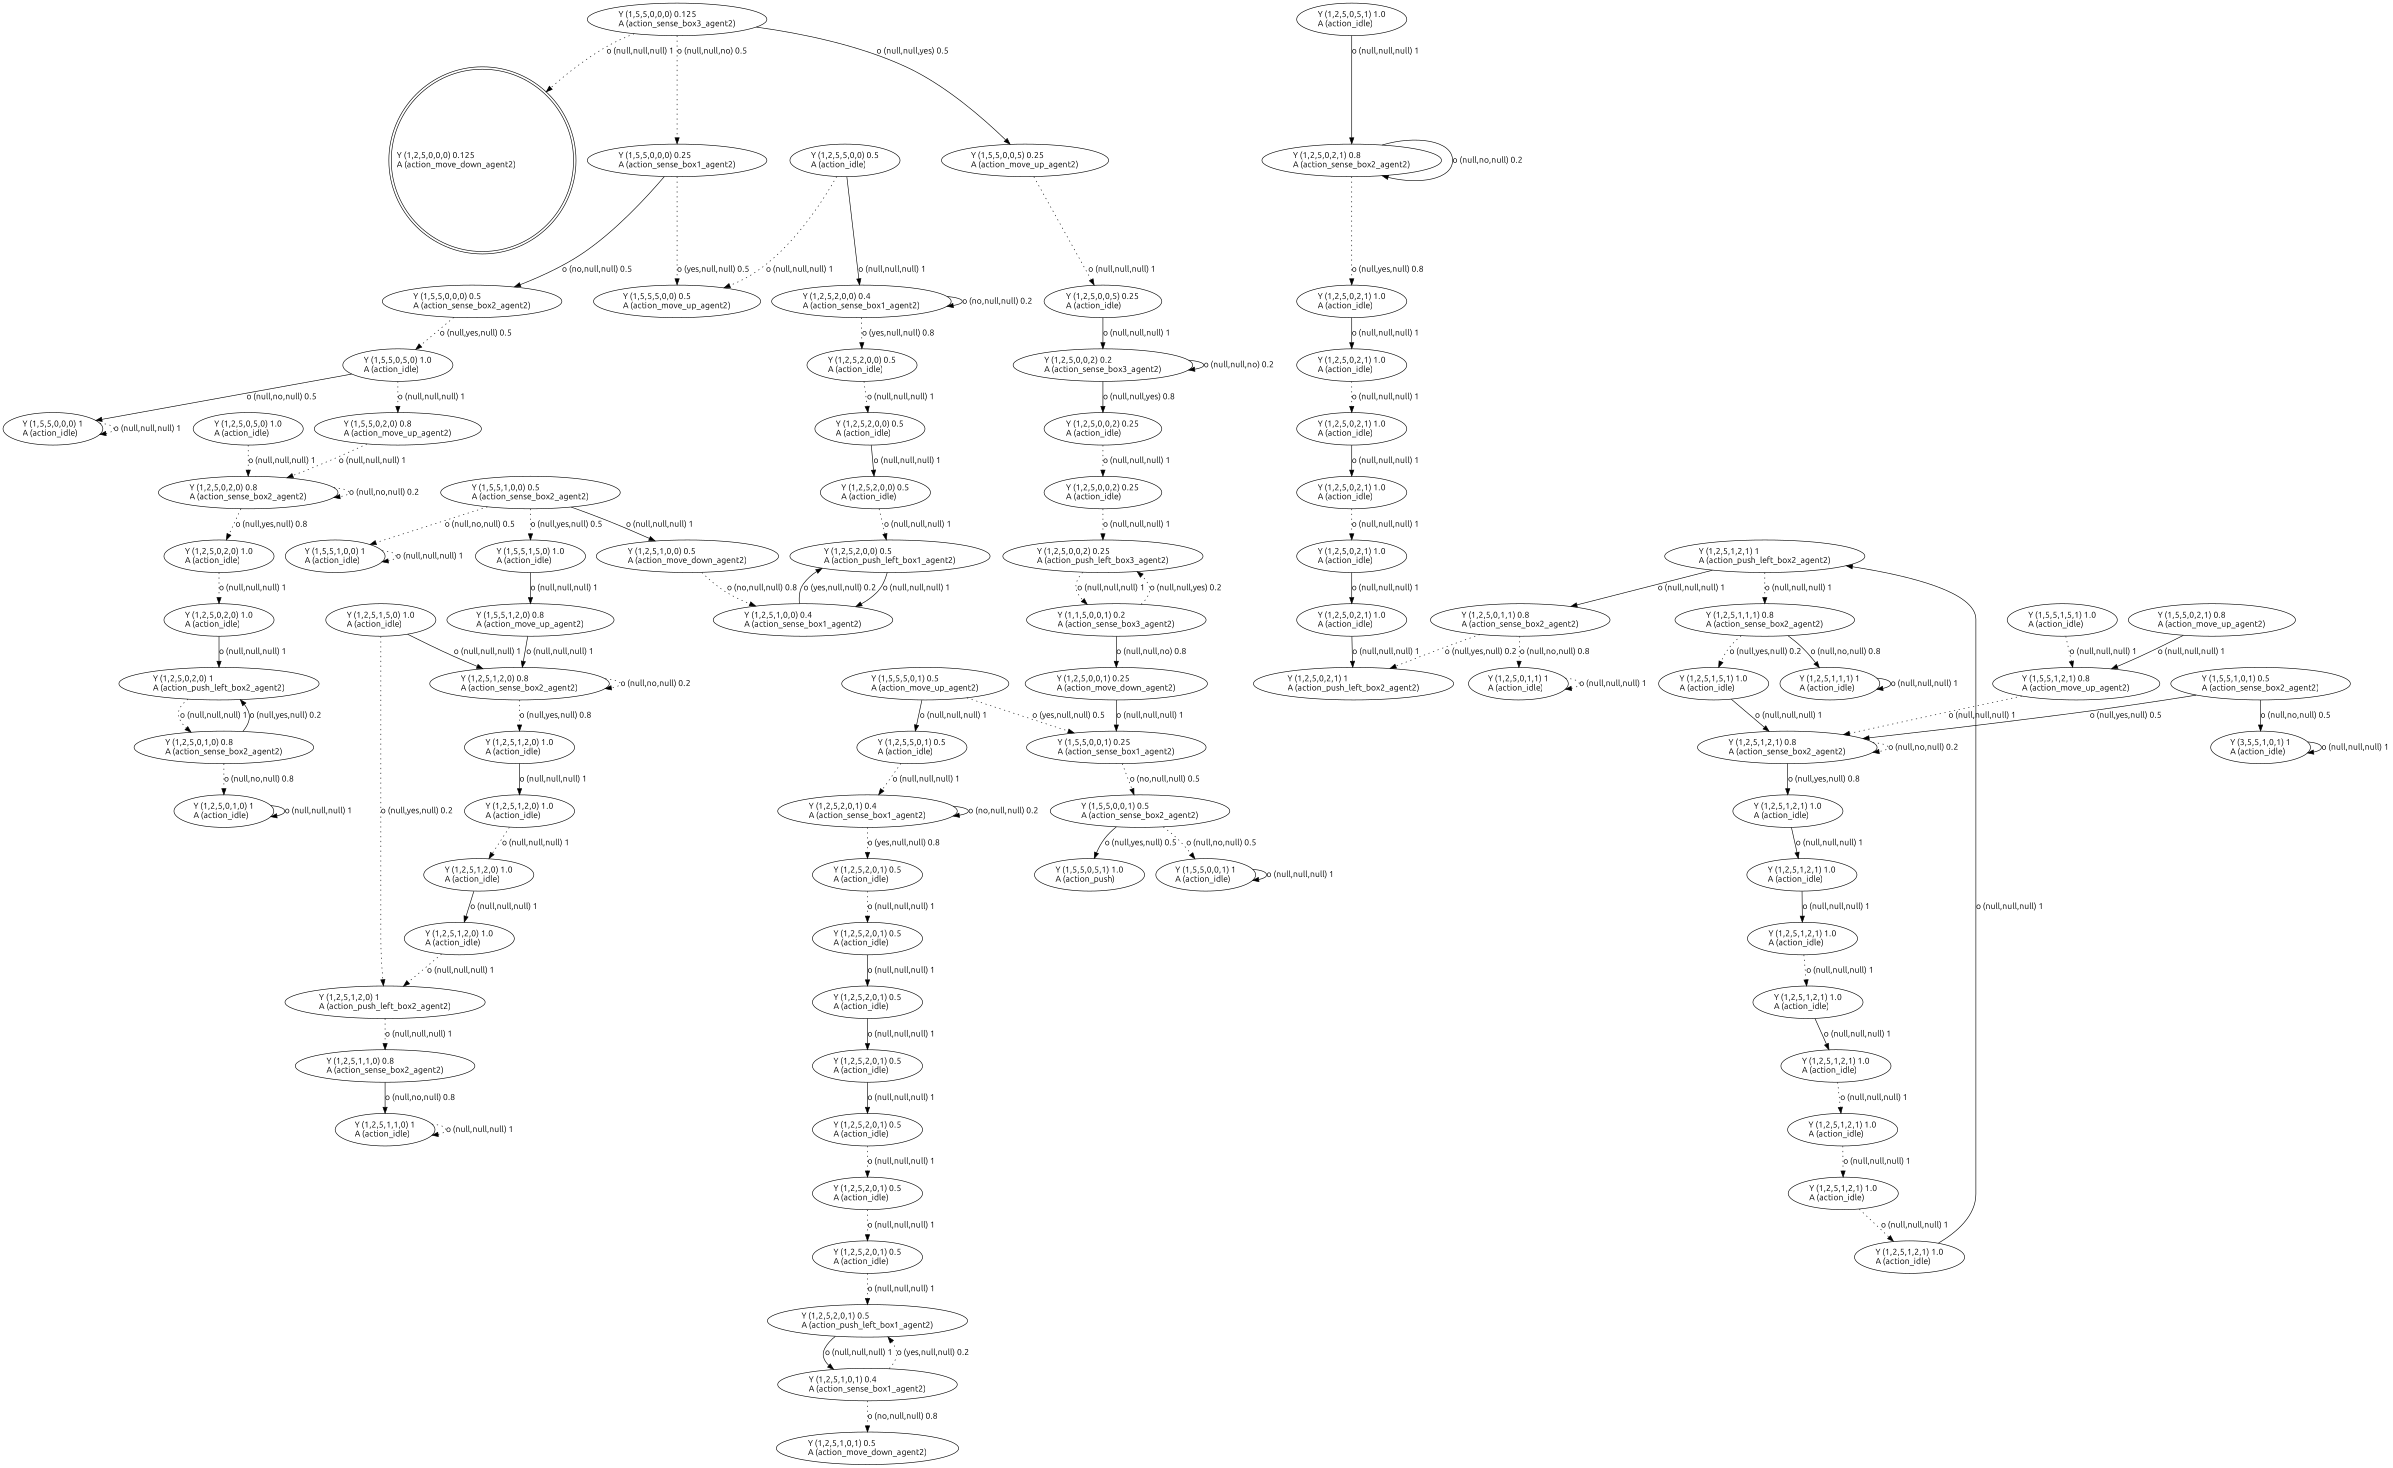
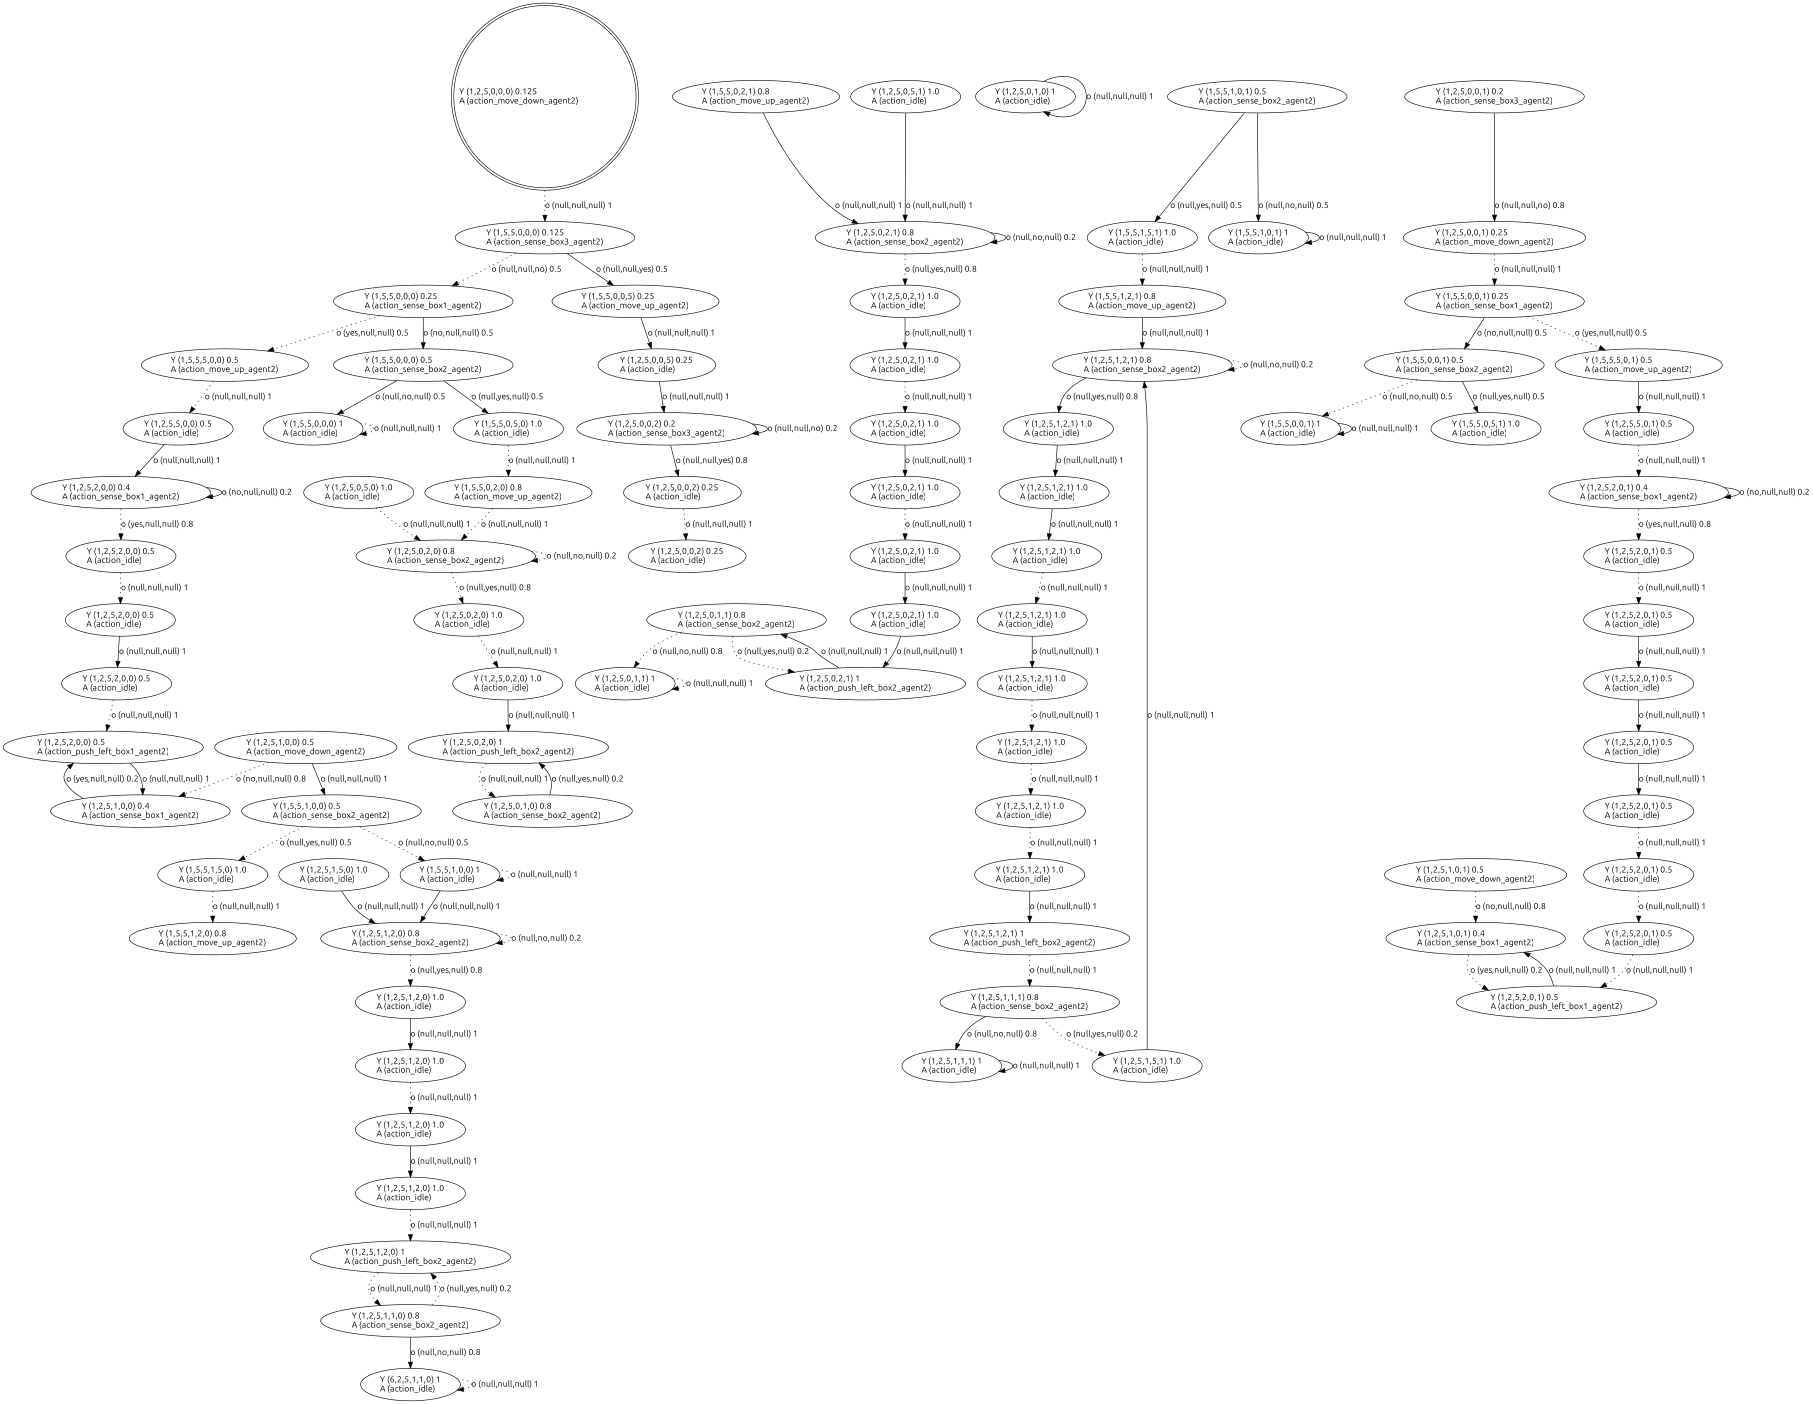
(590, 57) -> (545, 203)
(1063, 228) -> (645, 330)
(792, 240) -> (203, 395)
(437, 331) -> (464, 395)
(227, 397) -> (370, 396)
(611, 522) -> (317, 776)
(1103, 556) -> none
(530, 585) -> (213, 904)
(1645, 588) -> (814, 650)
(1116, 620) -> (1495, 97)
(526, 649) -> (432, 904)
(2151, 652) -> (800, 174)
(1116, 712) -> (1495, 266)
(1018, 714) -> (1564, 332)
(1936, 715) -> (1142, 330)
(2033, 718) -> (1202, 165)
(2261, 747) -> (1259, 238)
(224, 776) -> none
(1127, 776) -> (1476, 331)
(381, 808) -> (439, 1292)
(1090, 875) -> (1486, 429)
(385, 1130) -> (410, 1385)
(867, 1413) -> (1476, 904)
